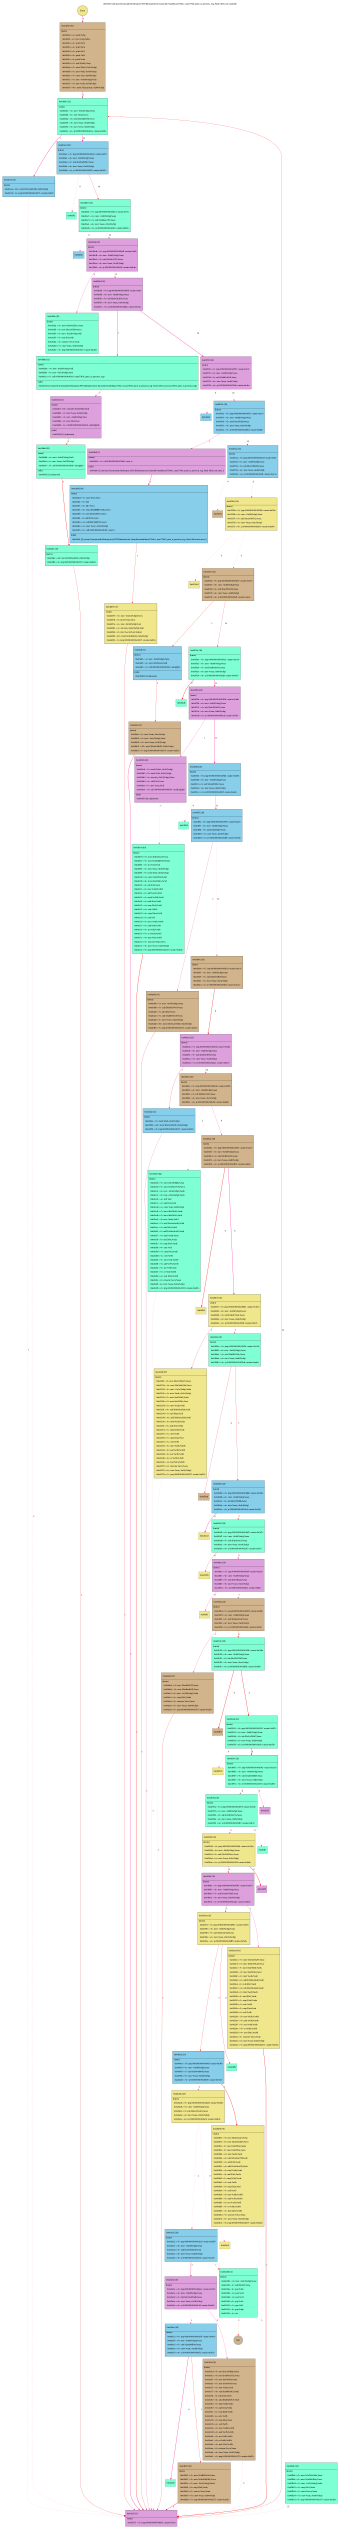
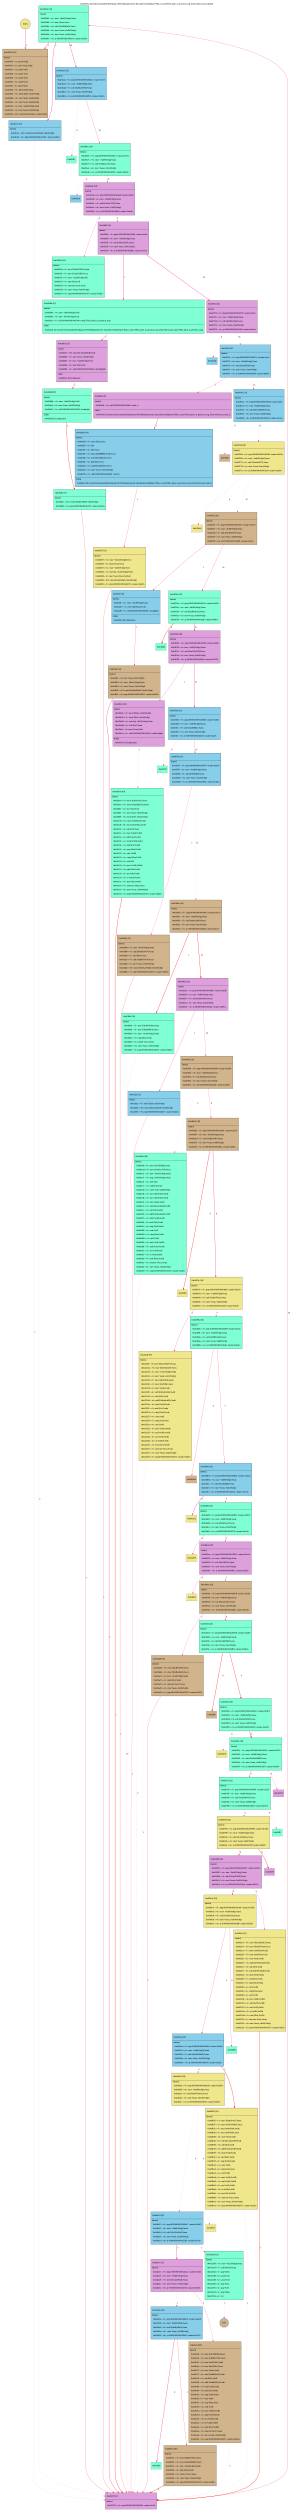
(83, 94) -> (47, 45)
none -> (173, 972)
